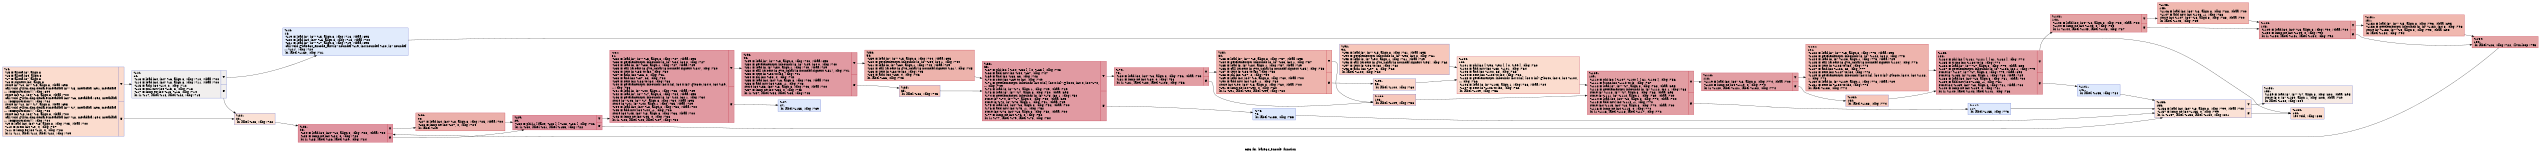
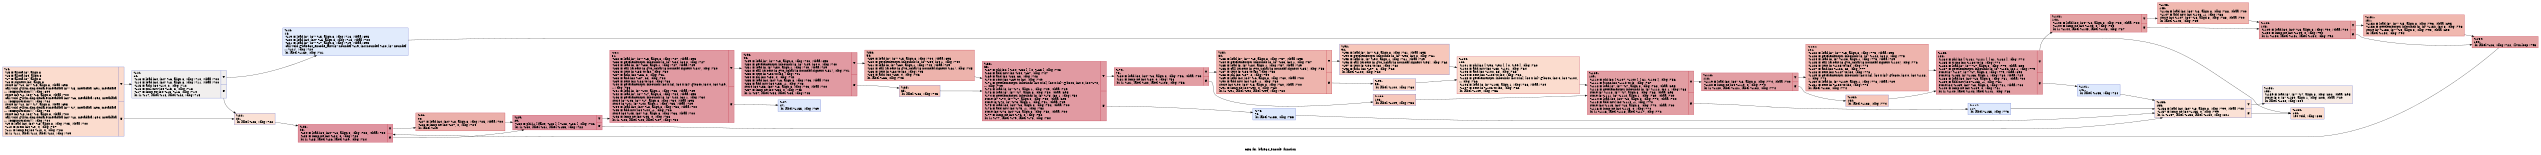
(1339, 91) -> (1335, 61)
